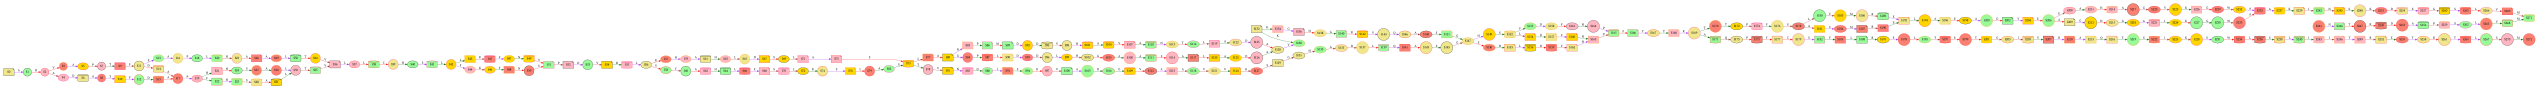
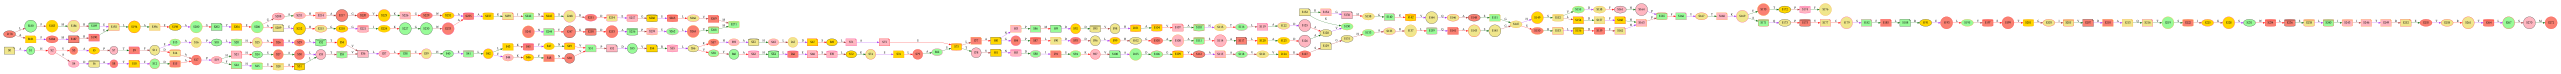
(1787, 26) -> none
(1725, 40) -> (1773, 23)
